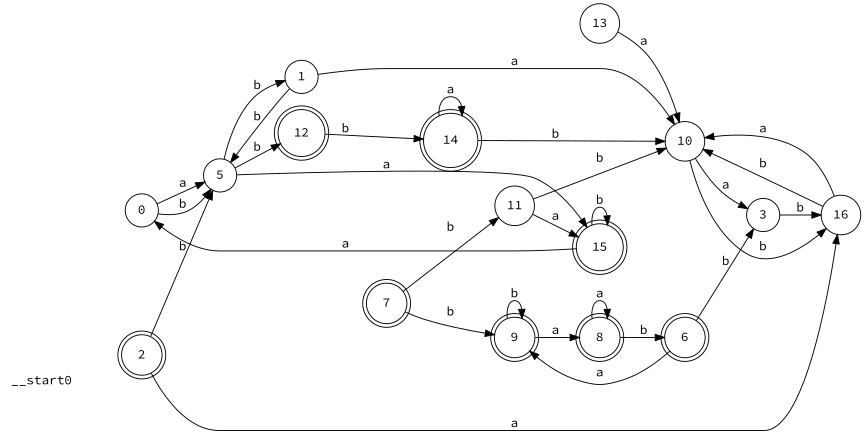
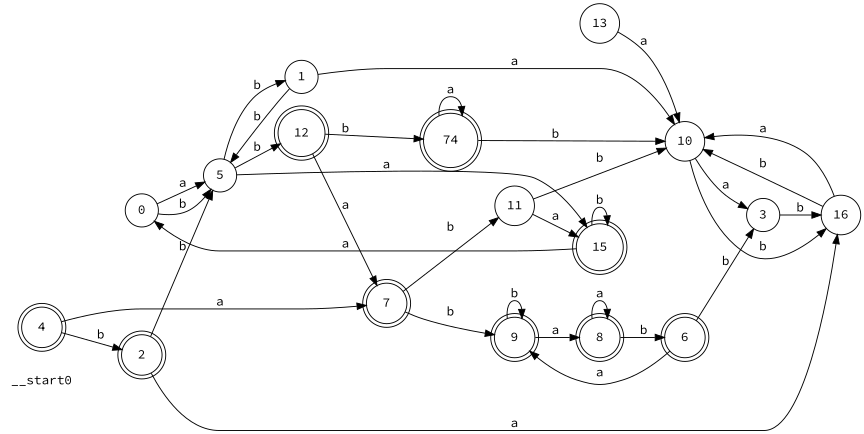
(451, 140) -> (451, 140)
none -> (343, 215)
none -> (42, 327)
